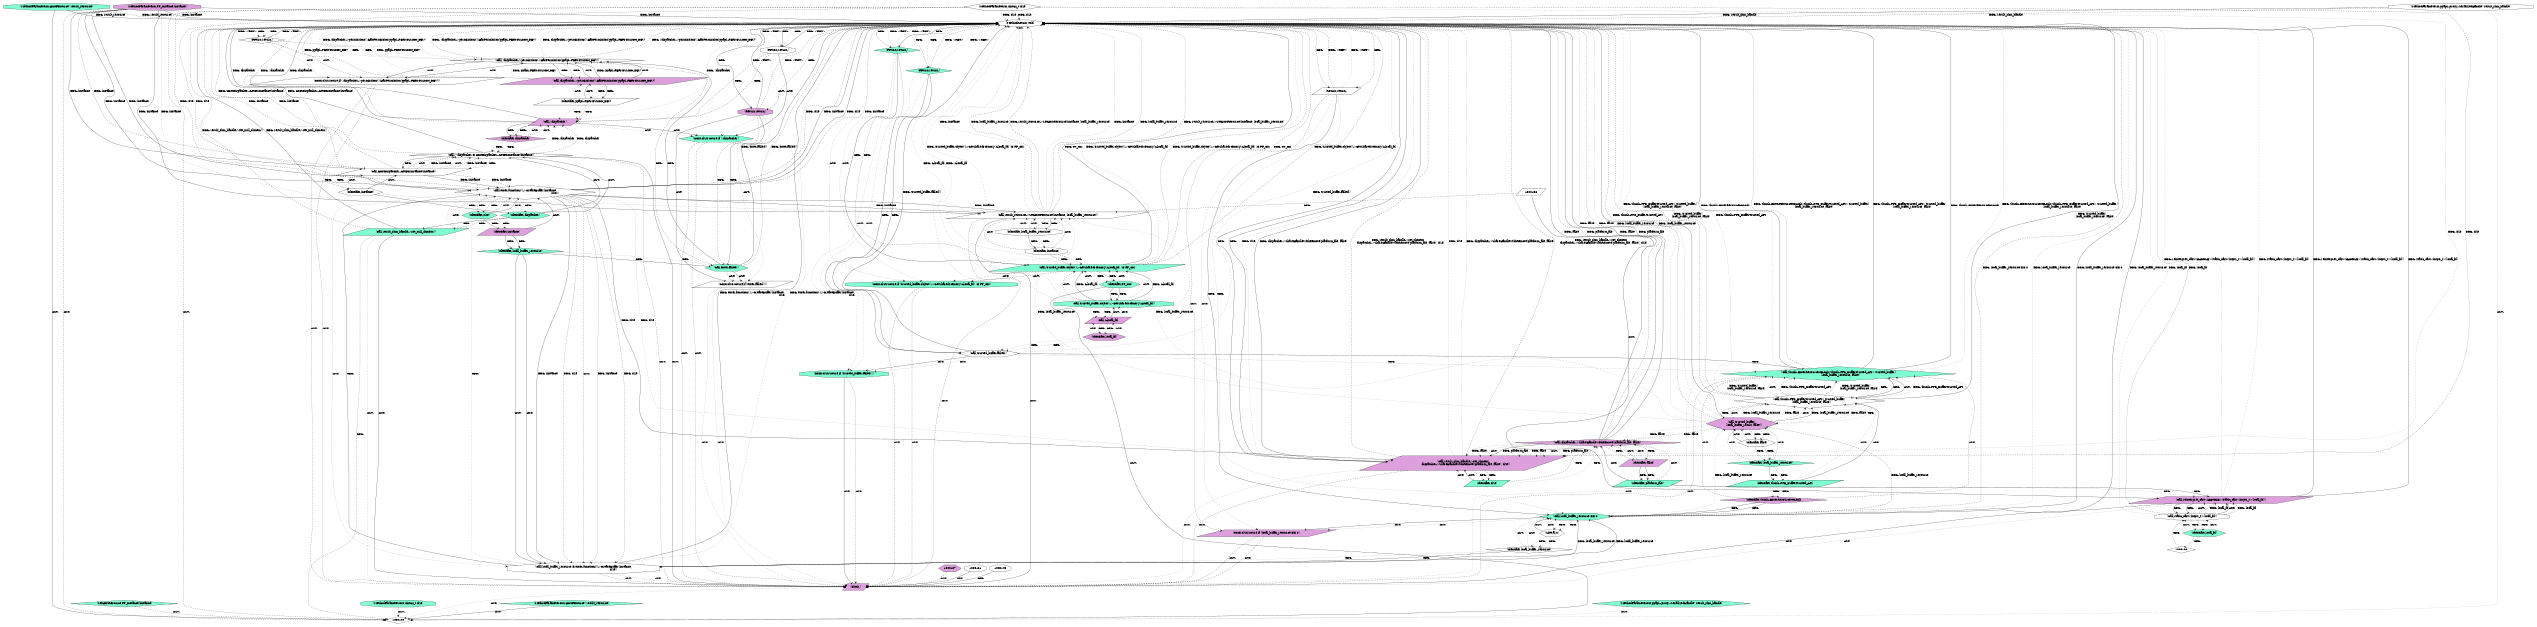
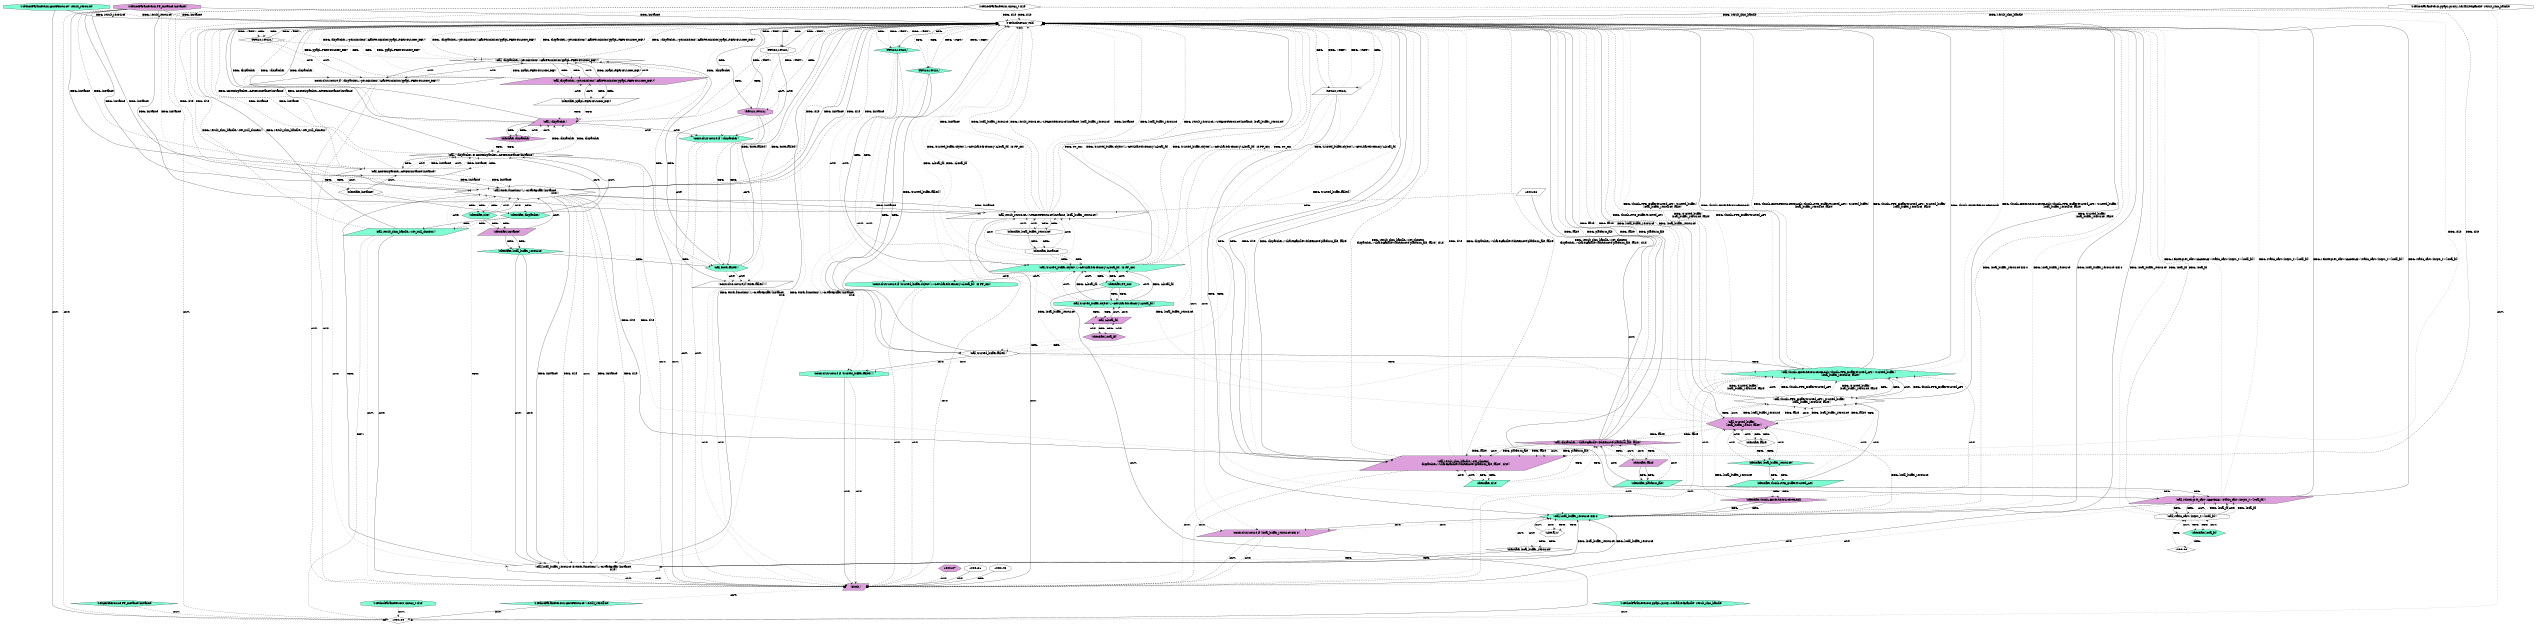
(361, 435) -> (361, 435)
(625, 592) -> (724, 595)
